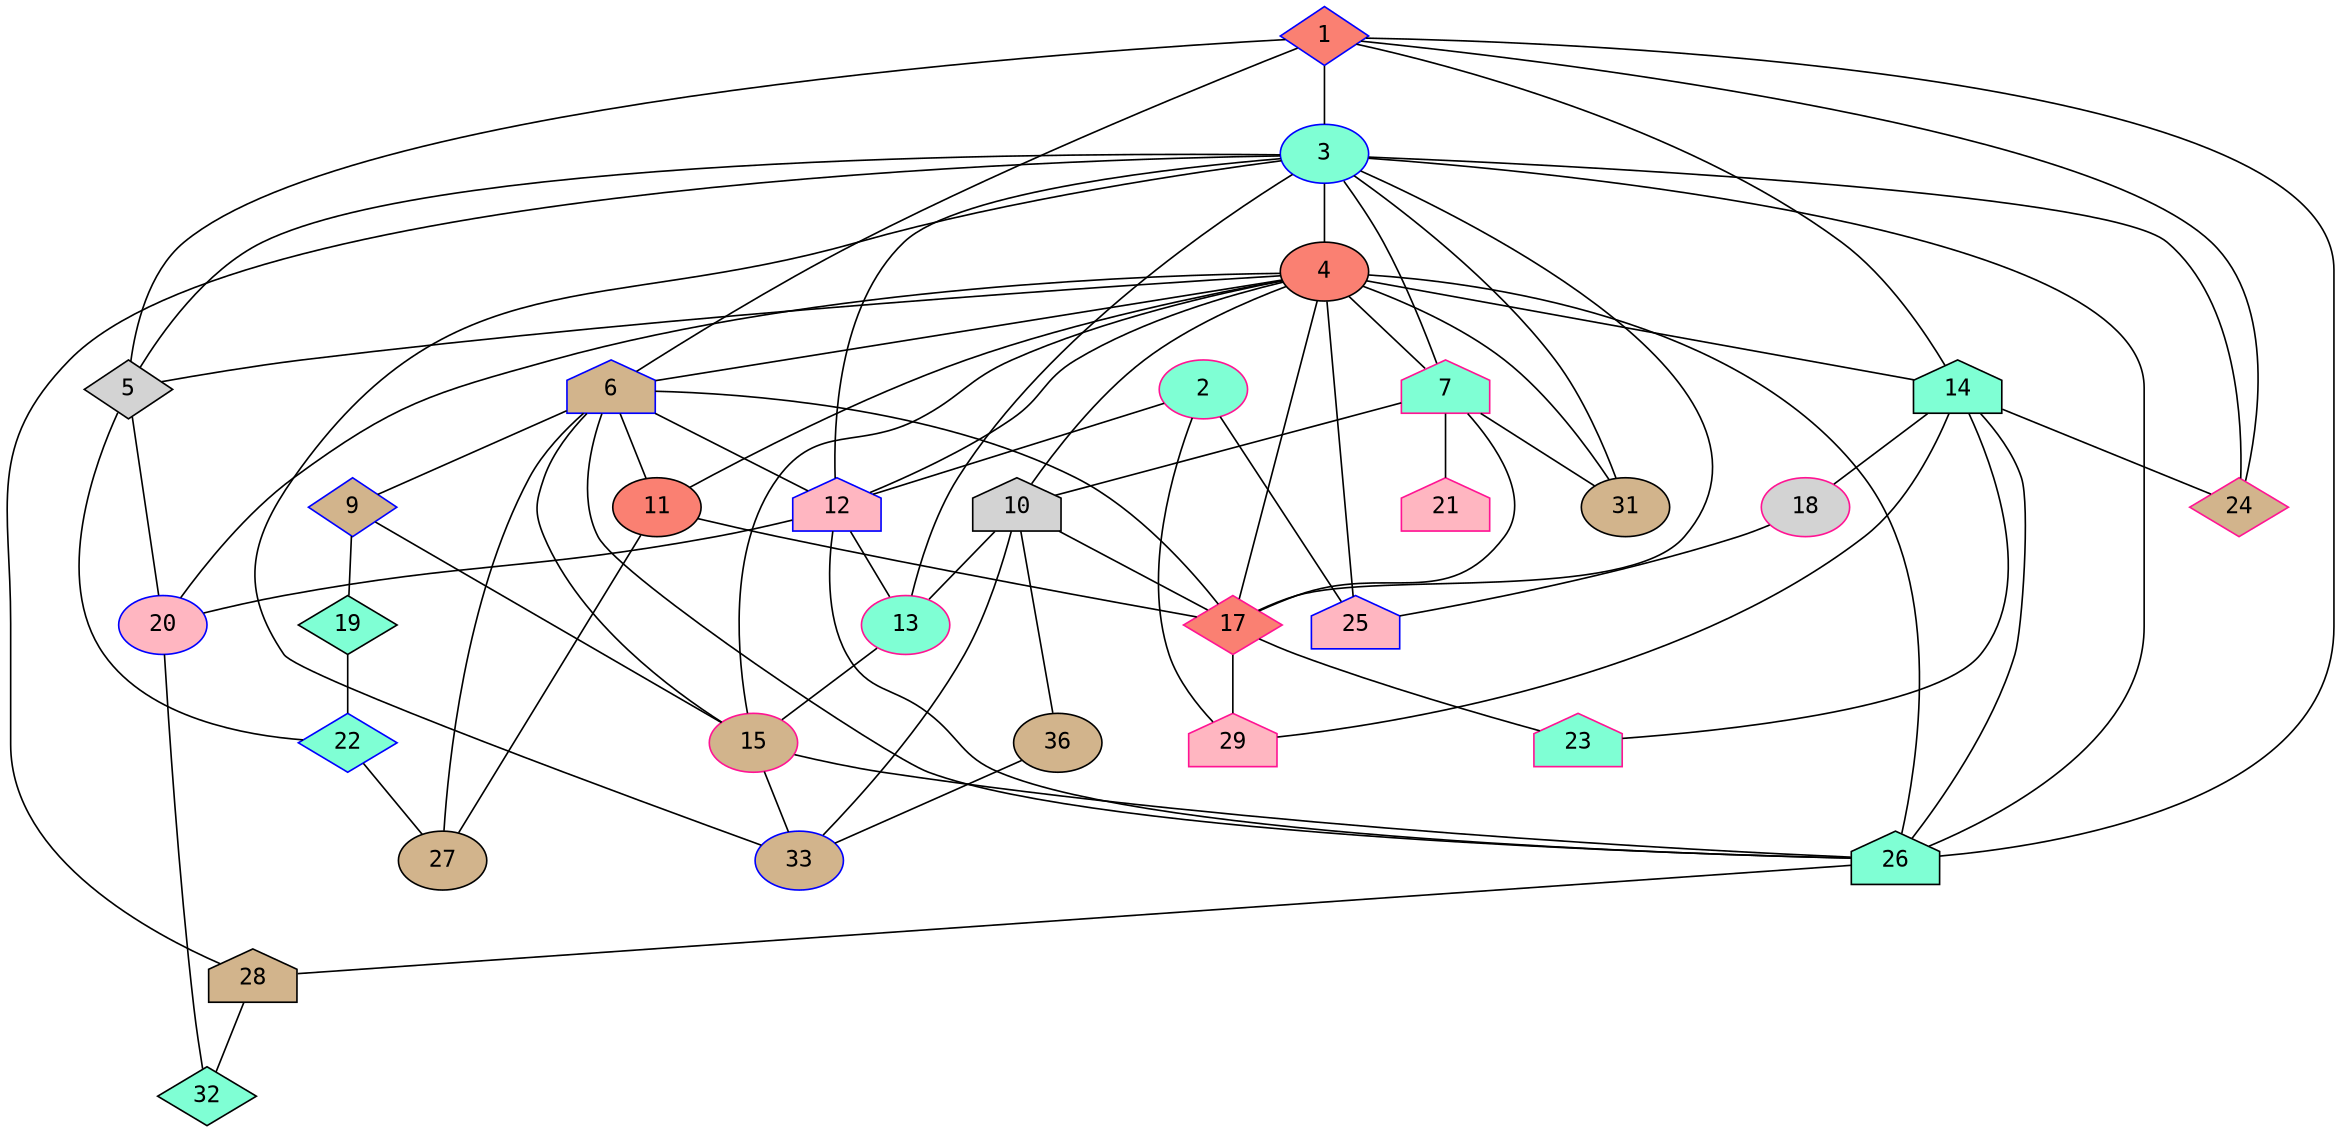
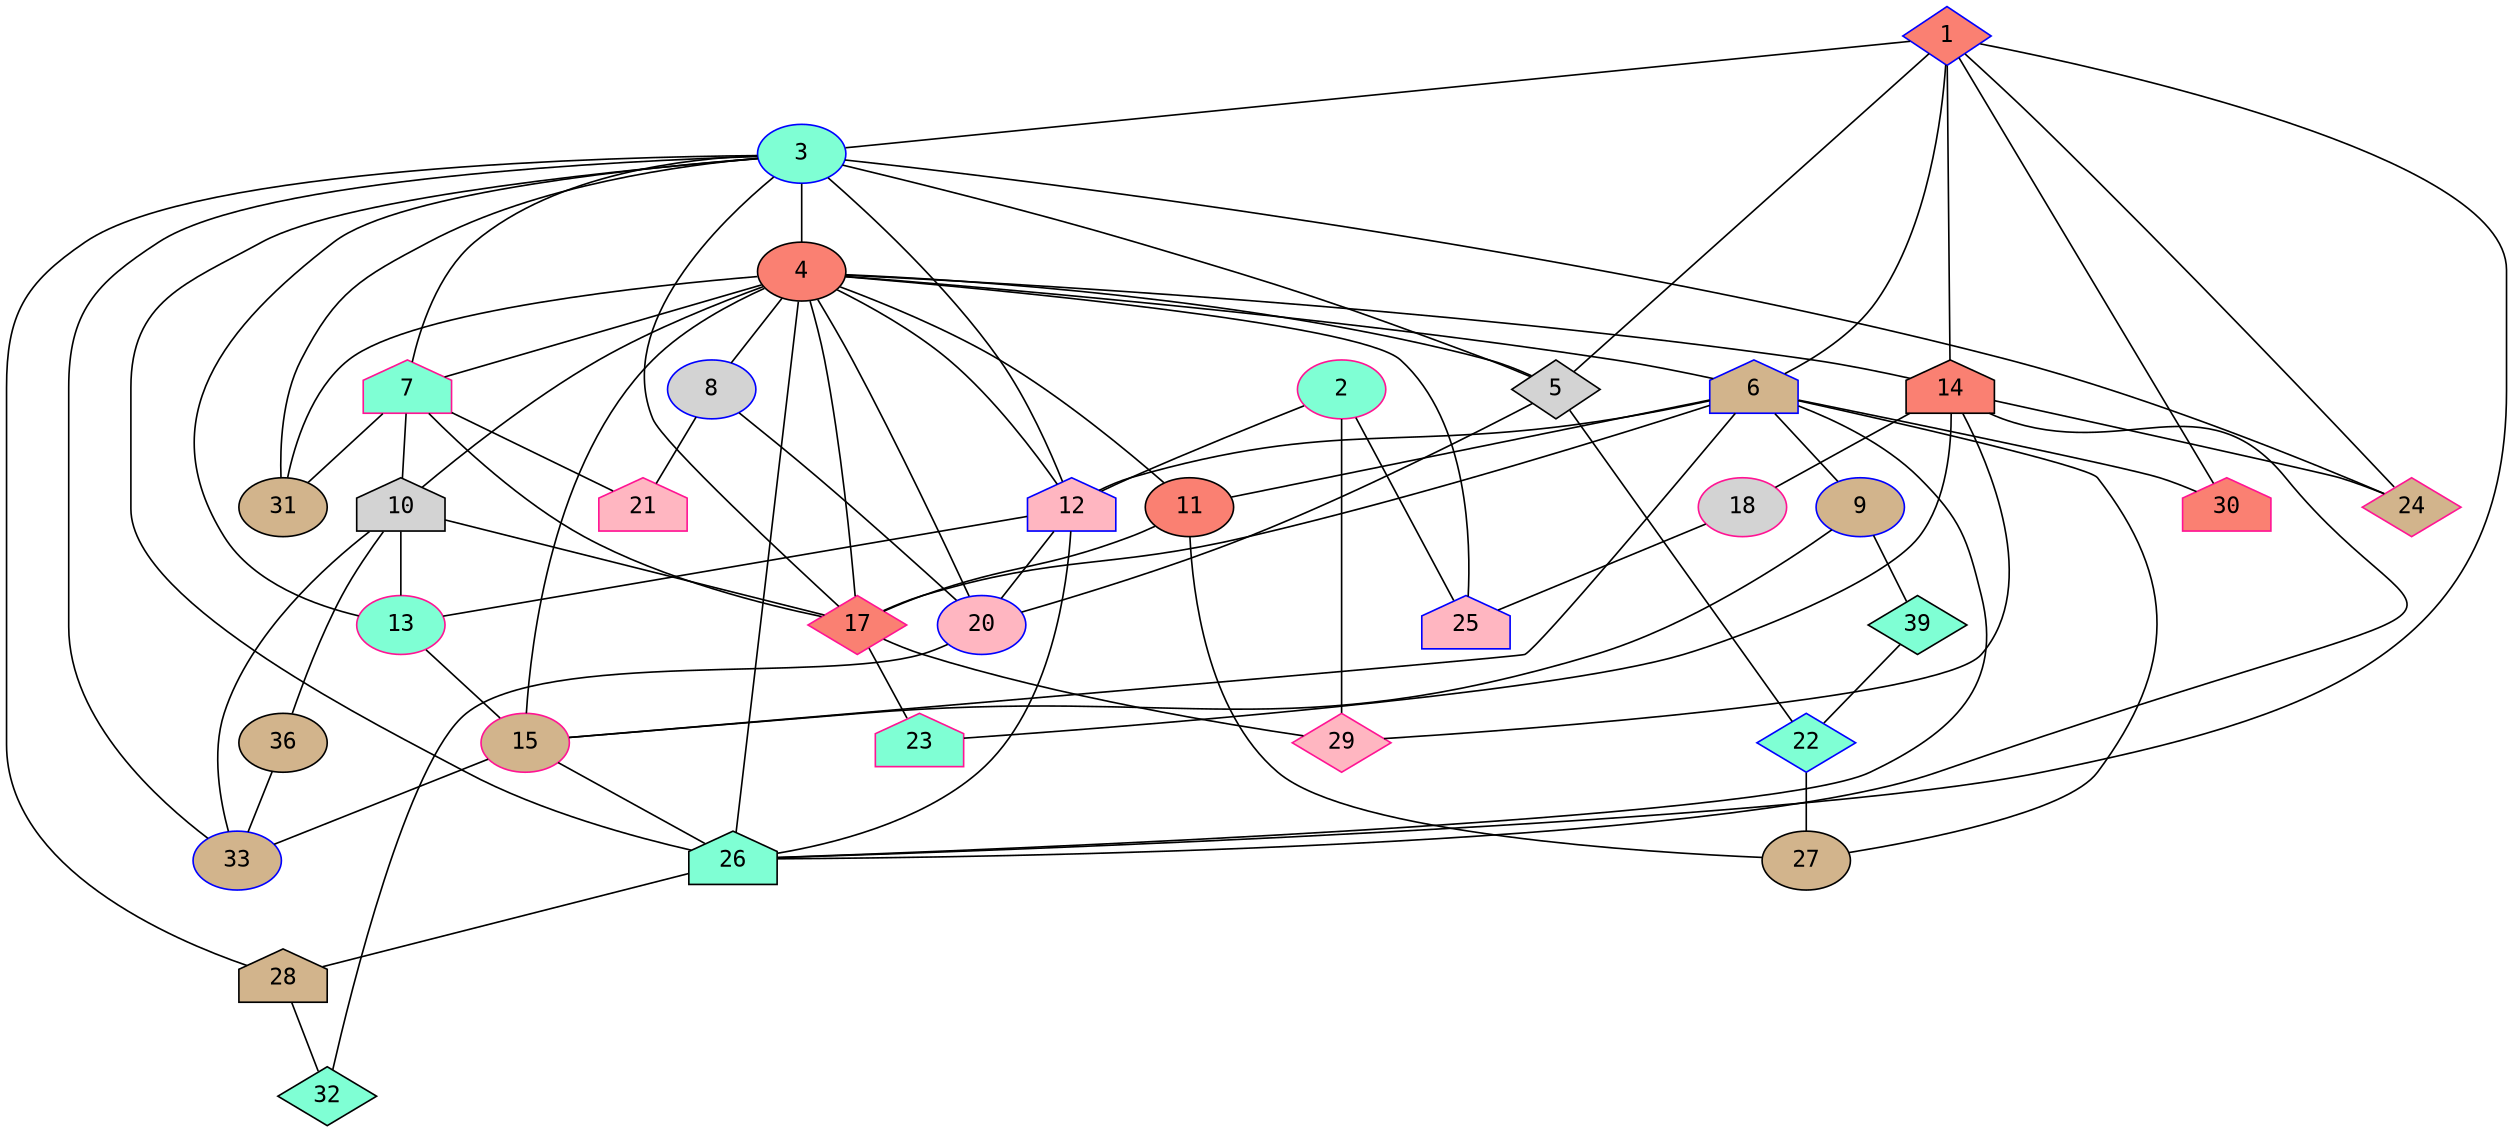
none -> (712, 389)
(1958, 389) -> (1950, 389)
(353, 507) -> (1860, 507)
none -> (2227, 507)
(348, 625) -> (1918, 625)
(1233, 743) -> (1342, 743)
